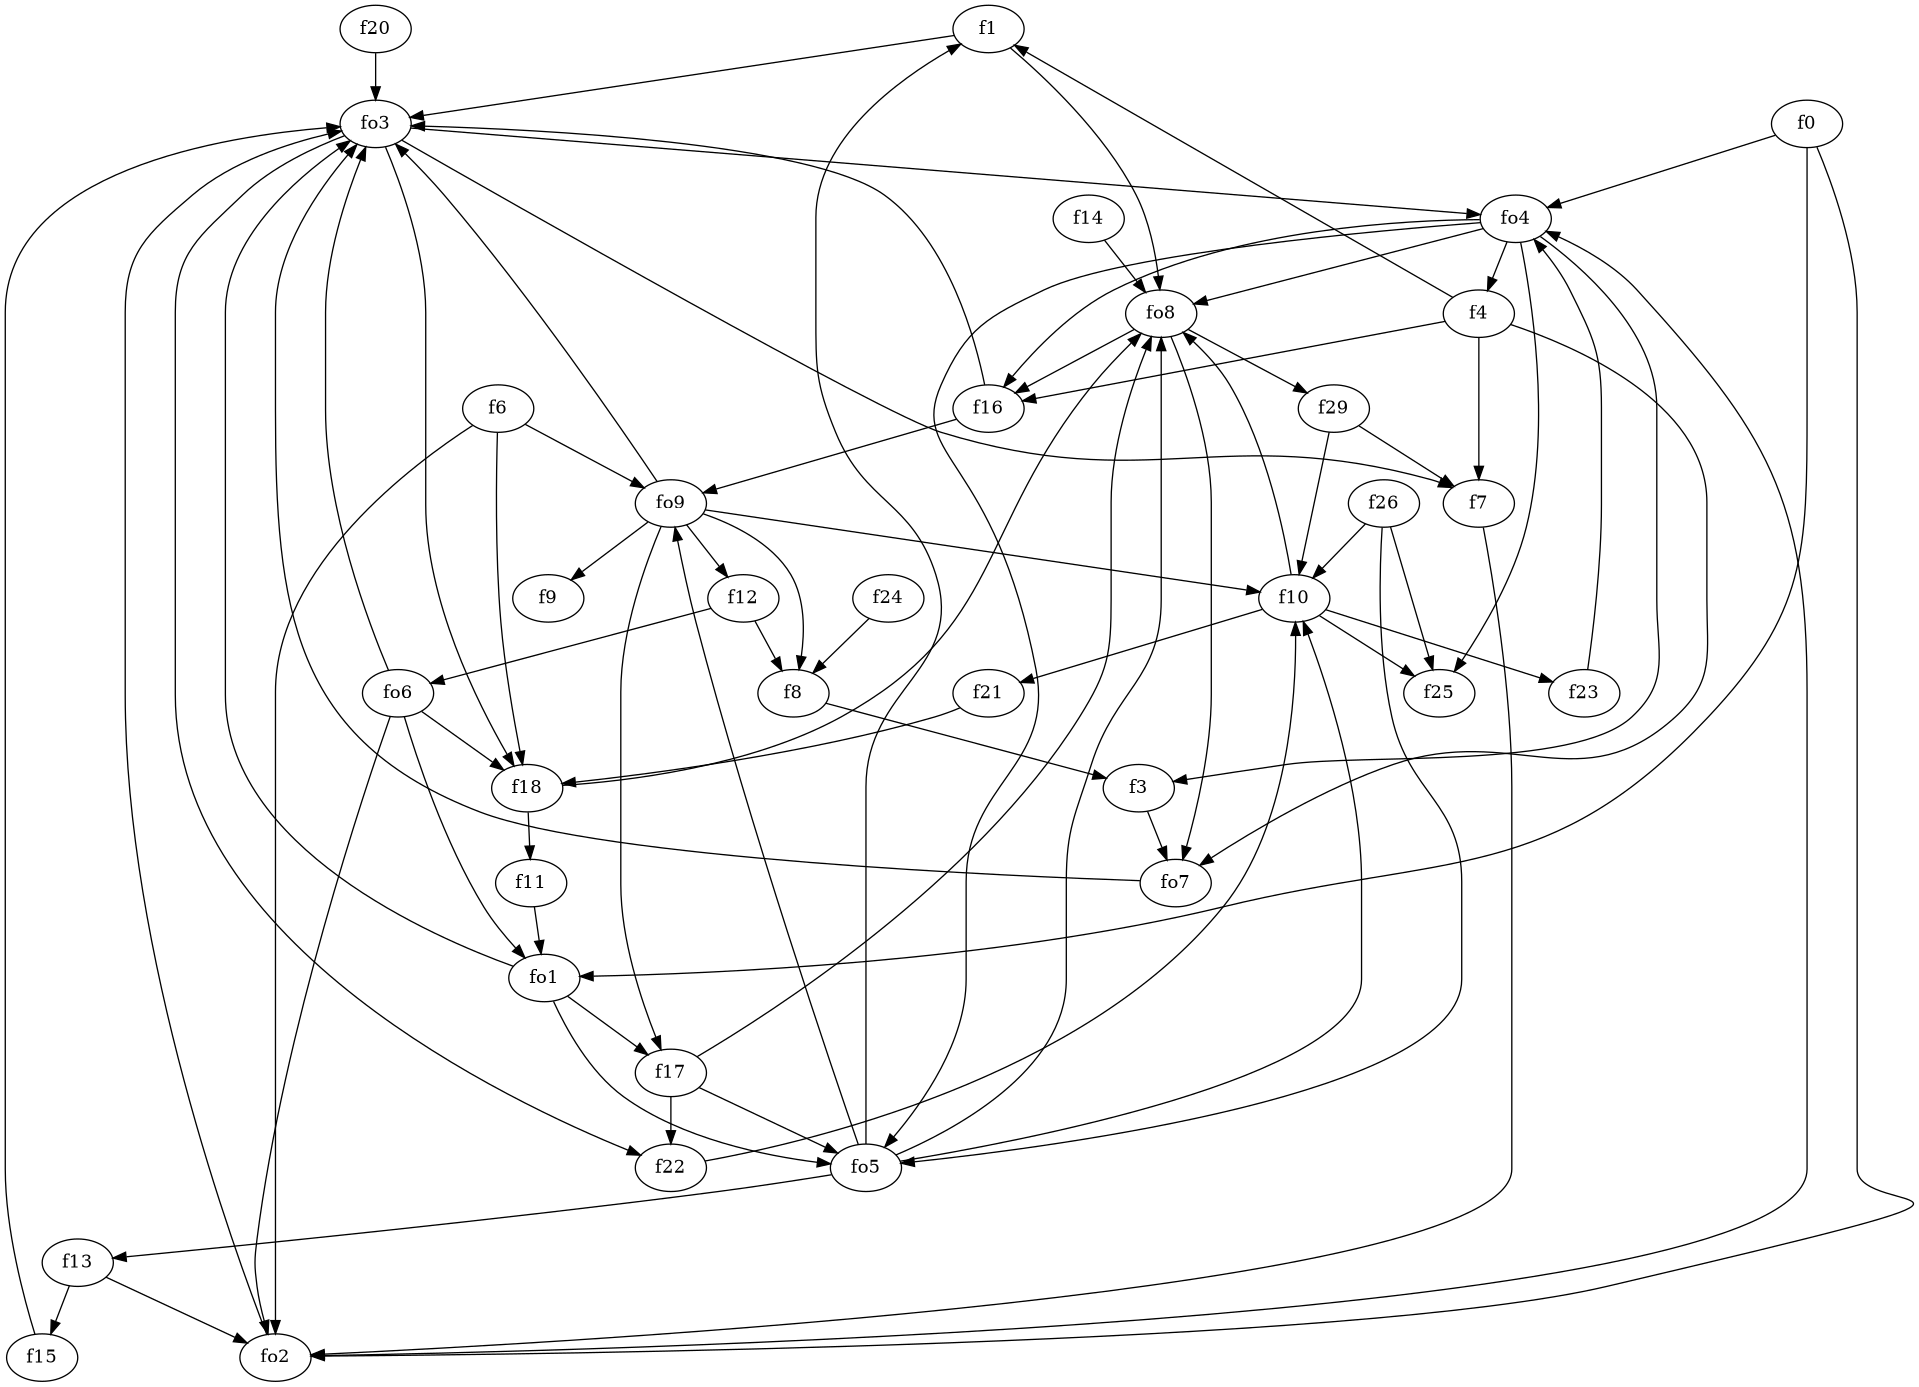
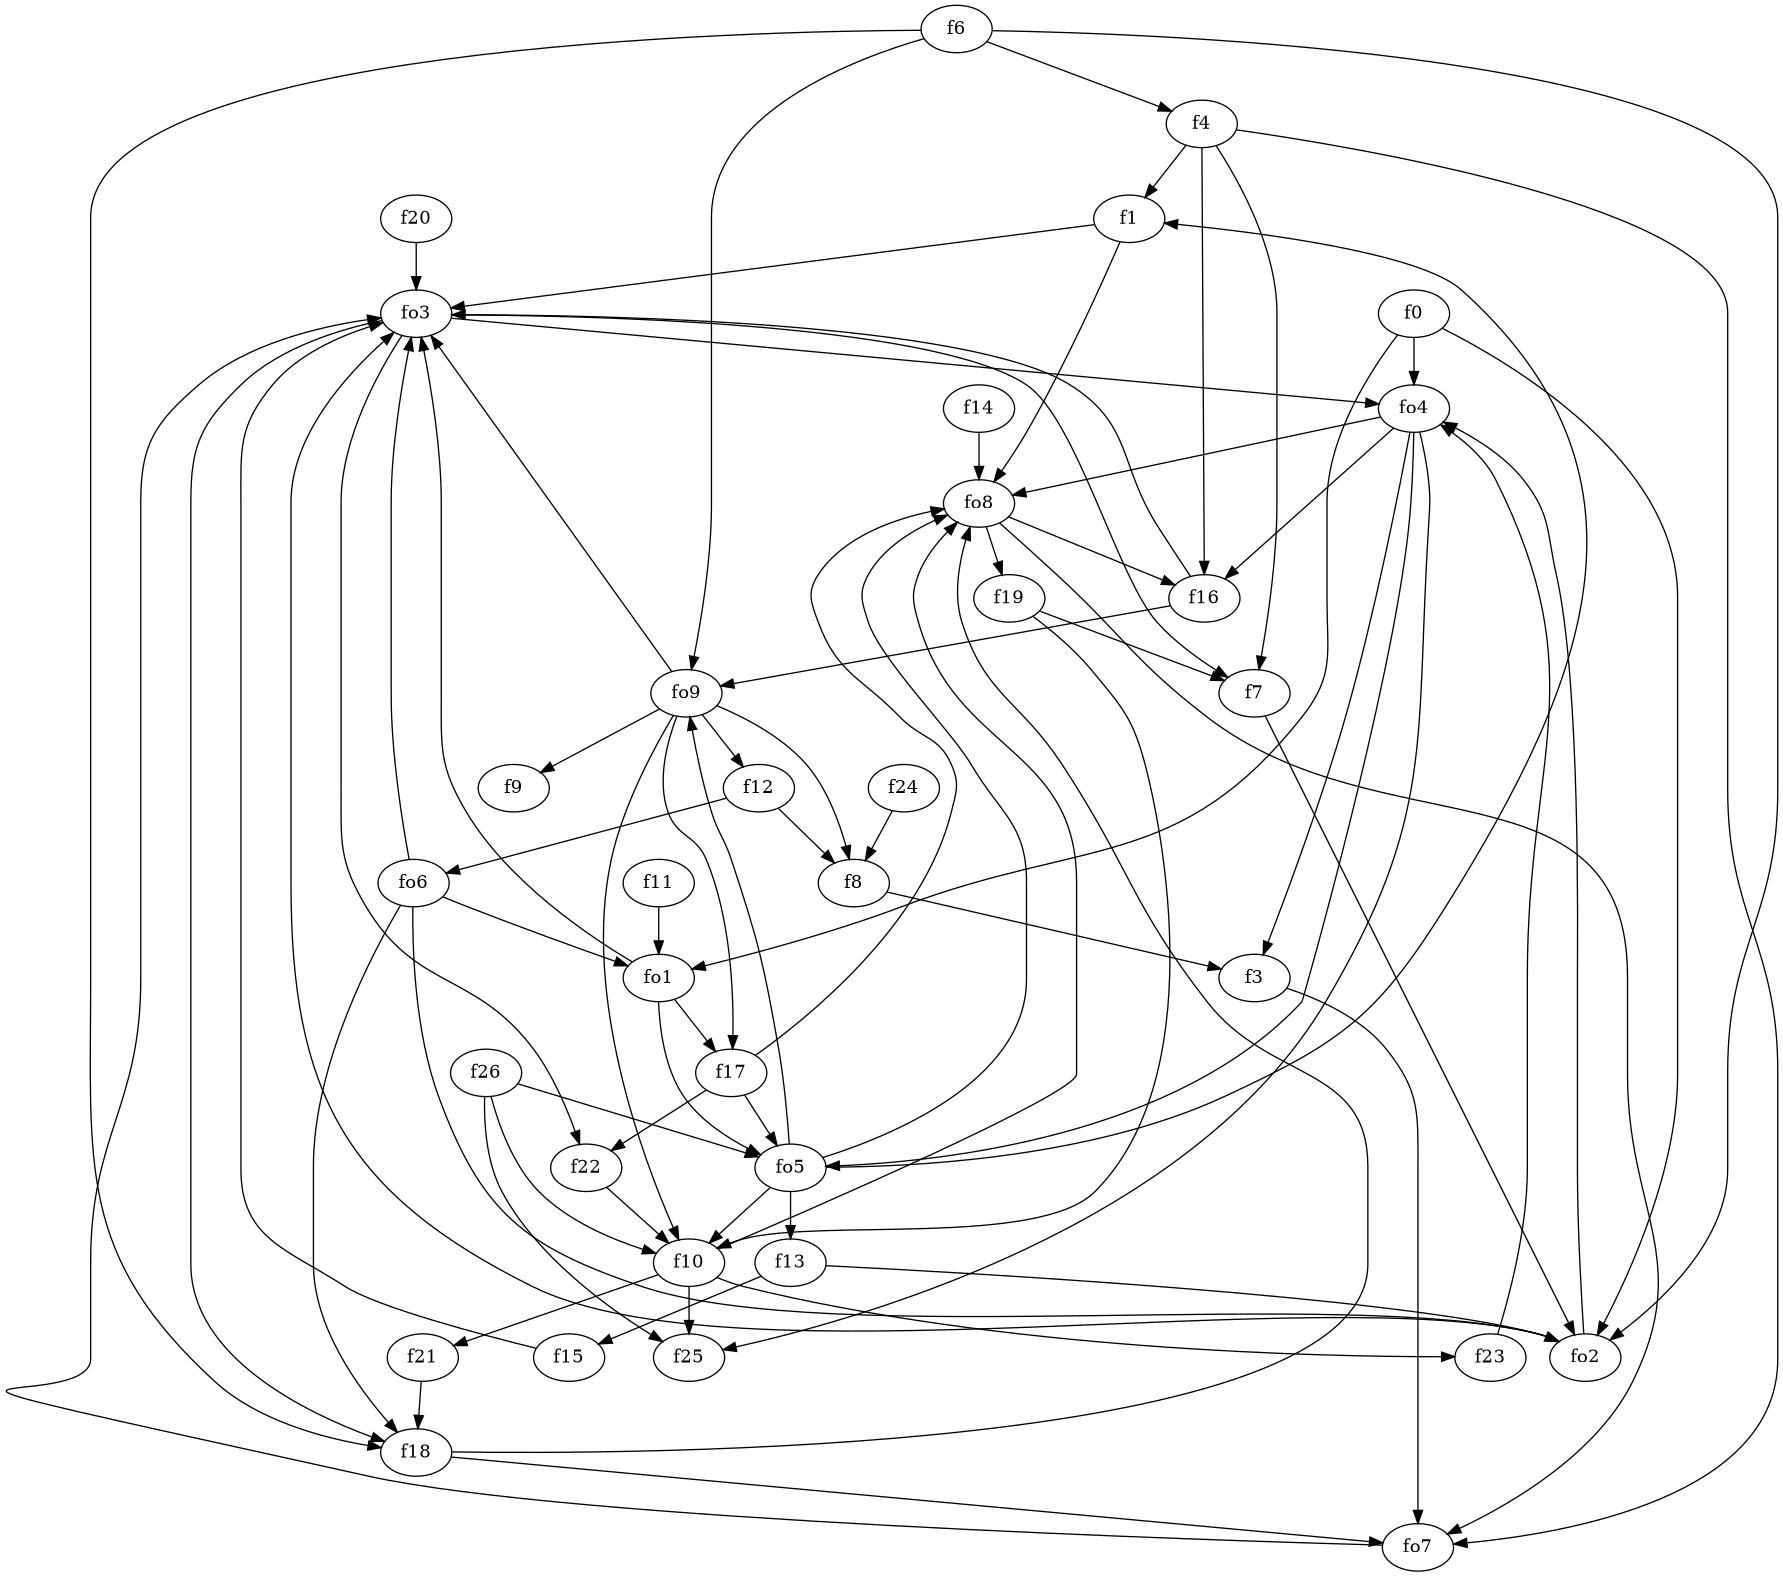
(1500, 260) -> (1073, 74)
(1334, 409) -> (1009, 598)
(529, 834) -> (910, 1499)
